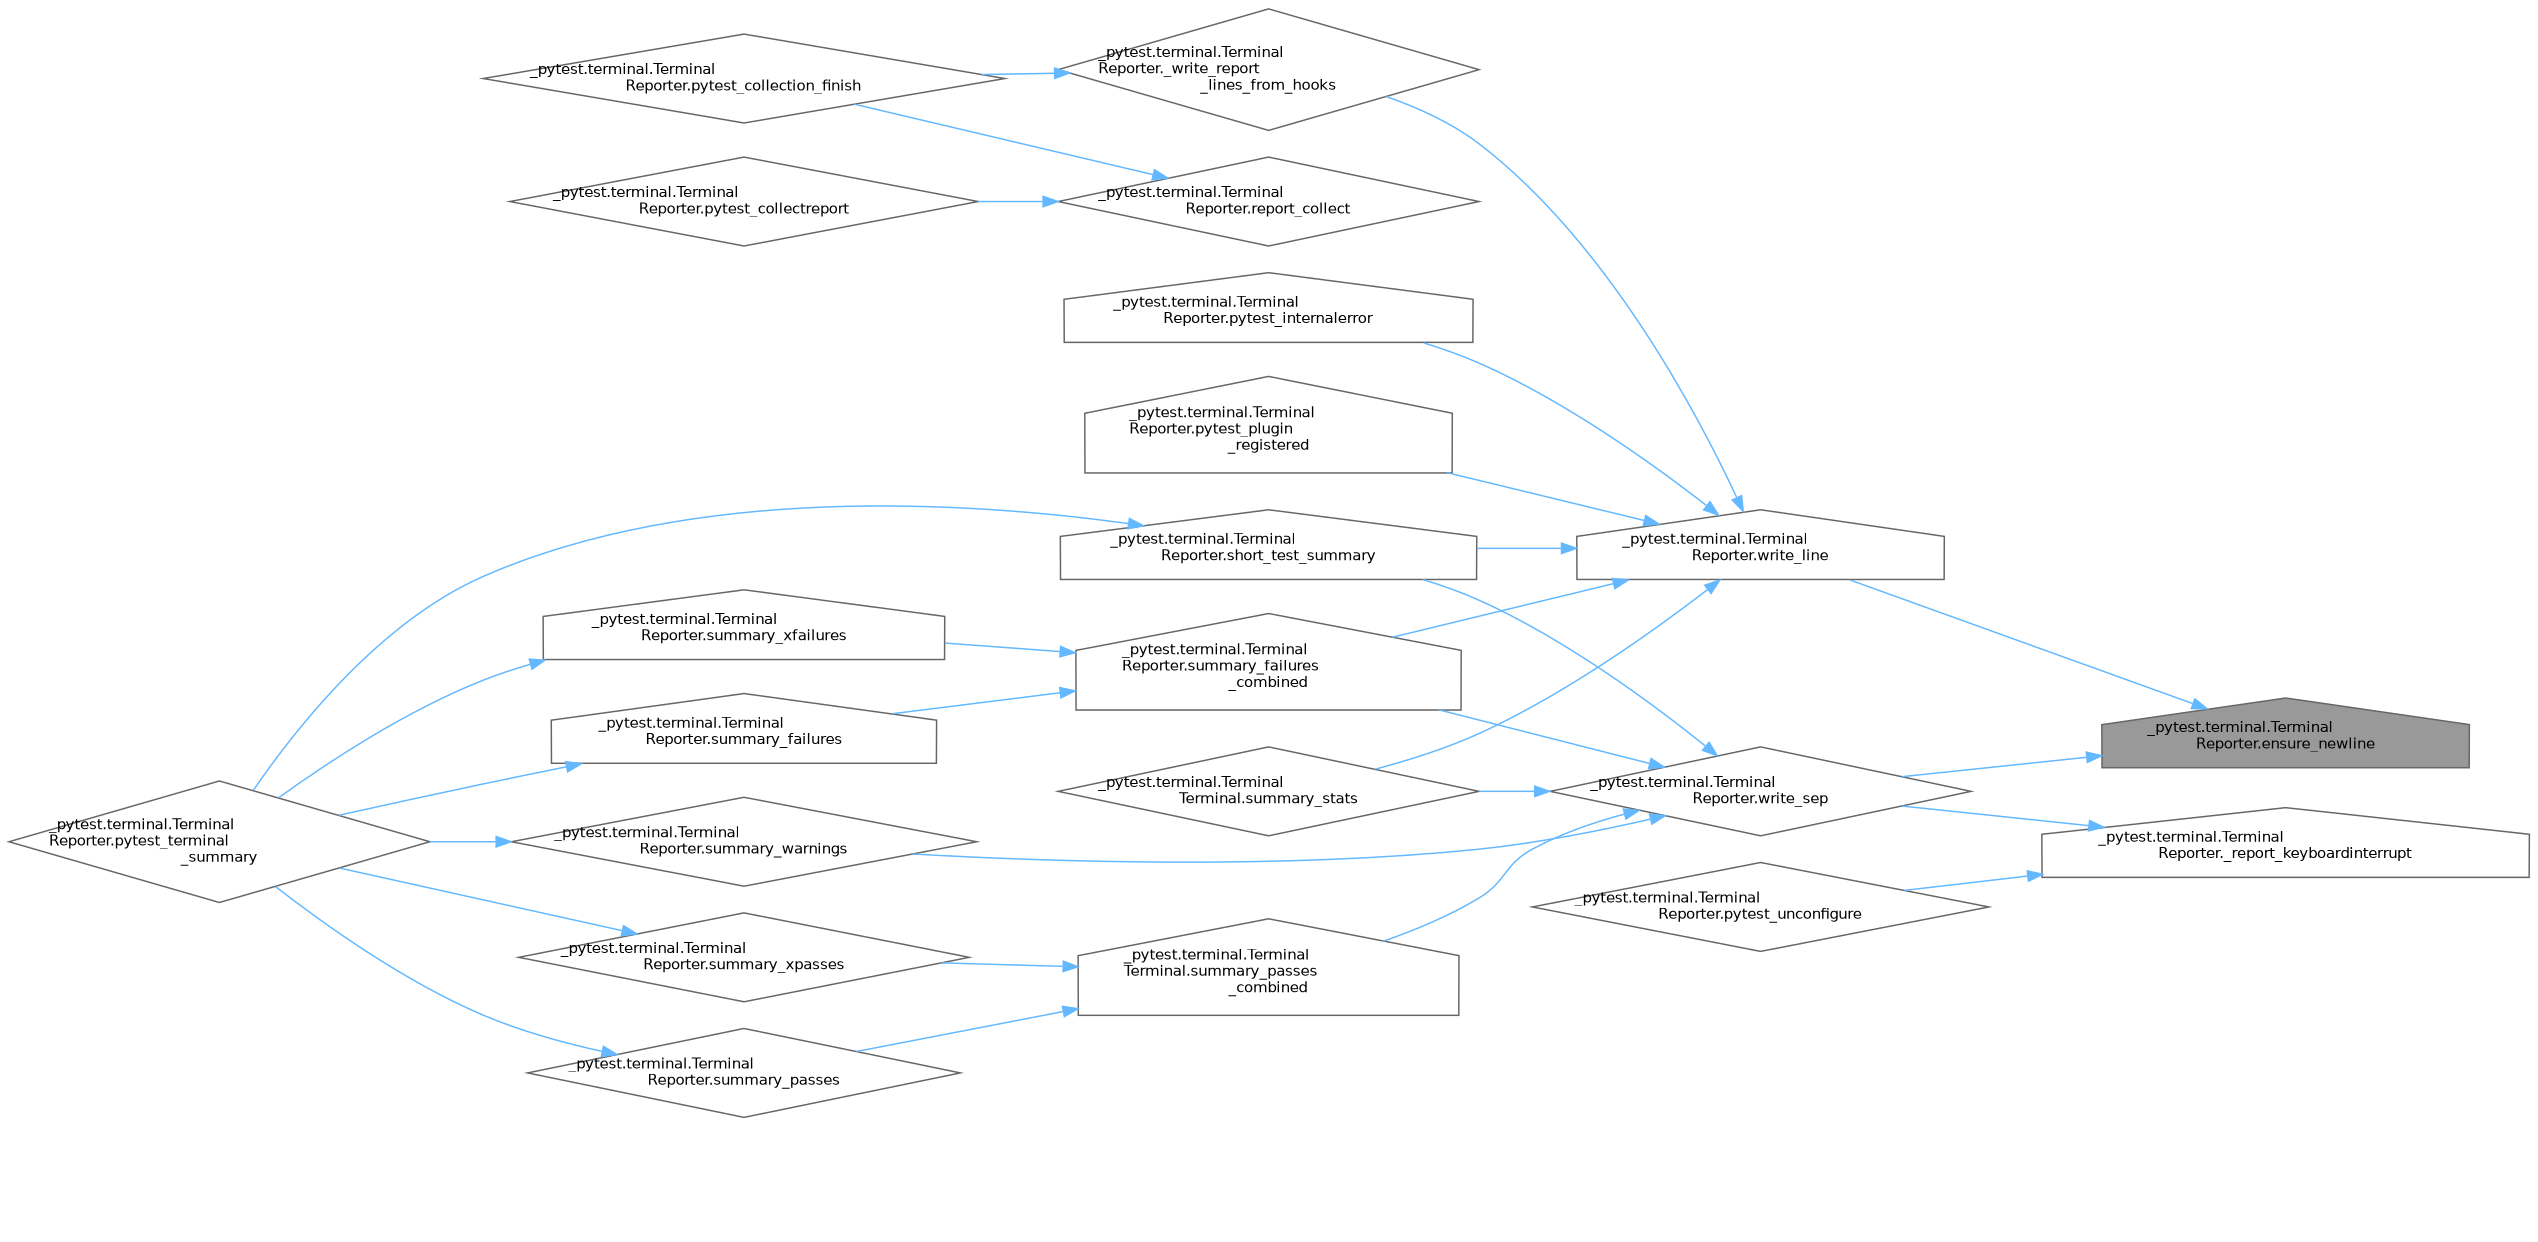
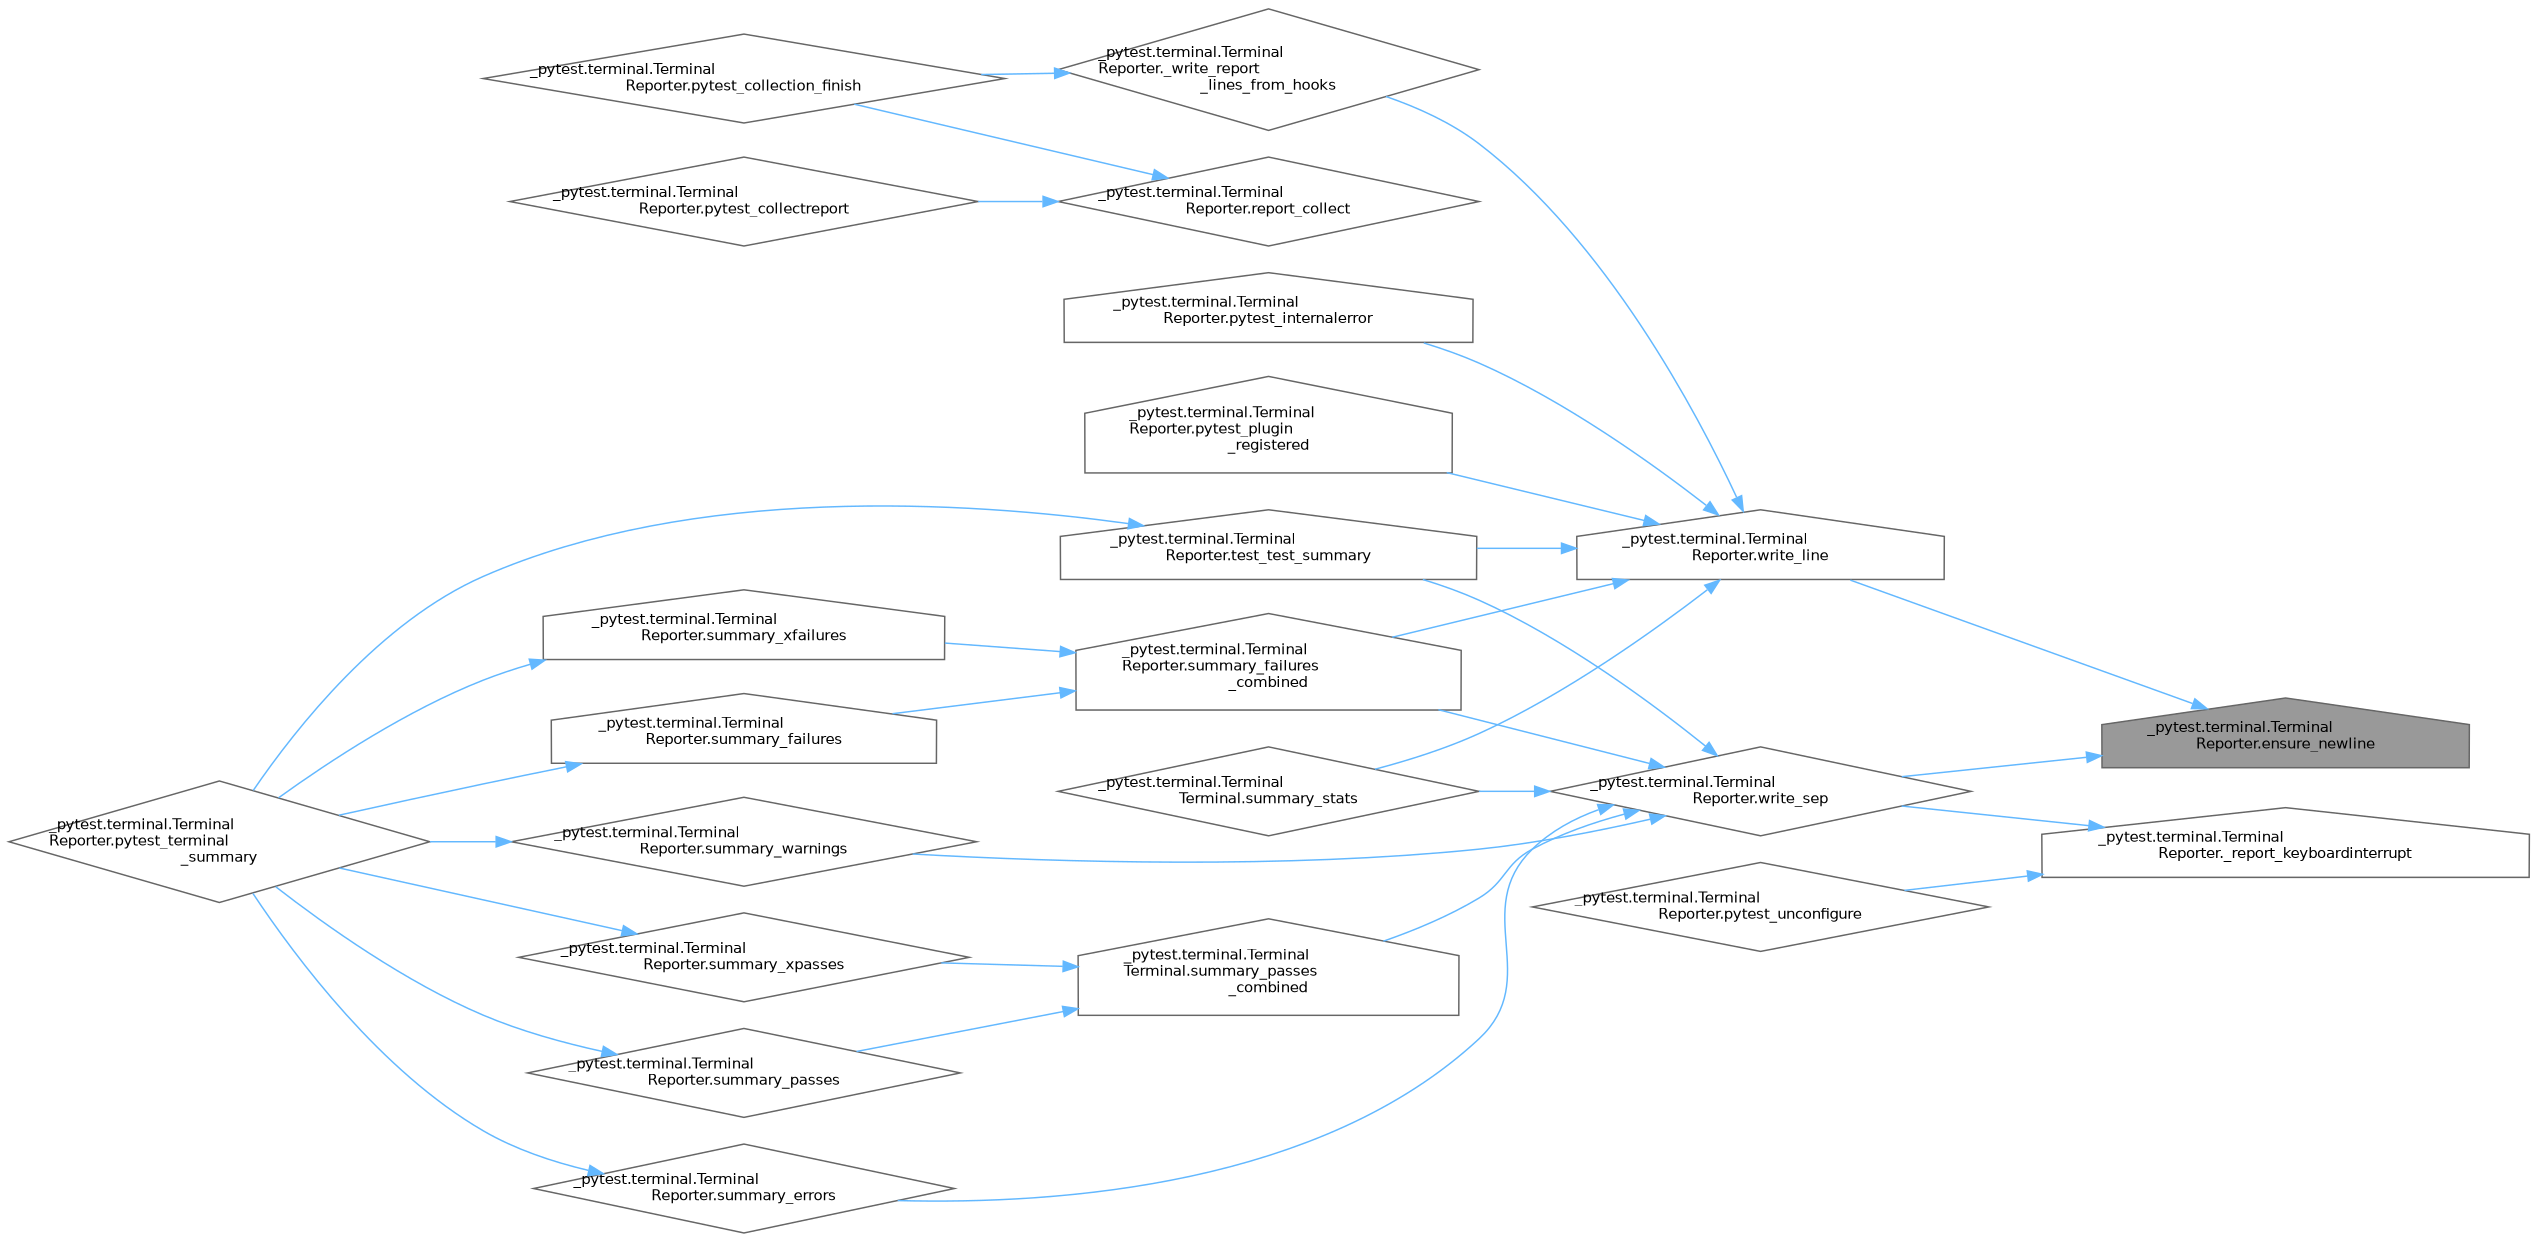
(1269, 548) -> (1269, 548)
none -> (744, 1189)
